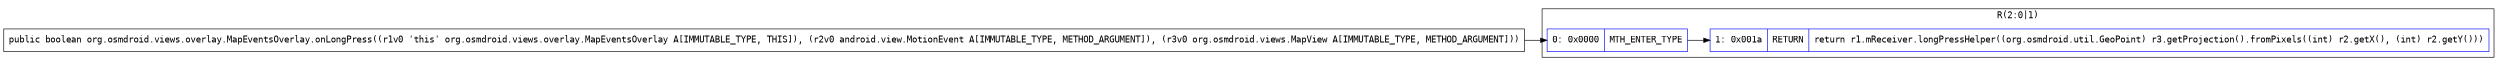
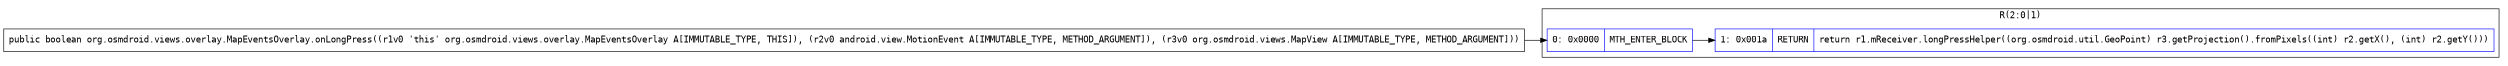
(1646, 40) -> (1648, 40)
